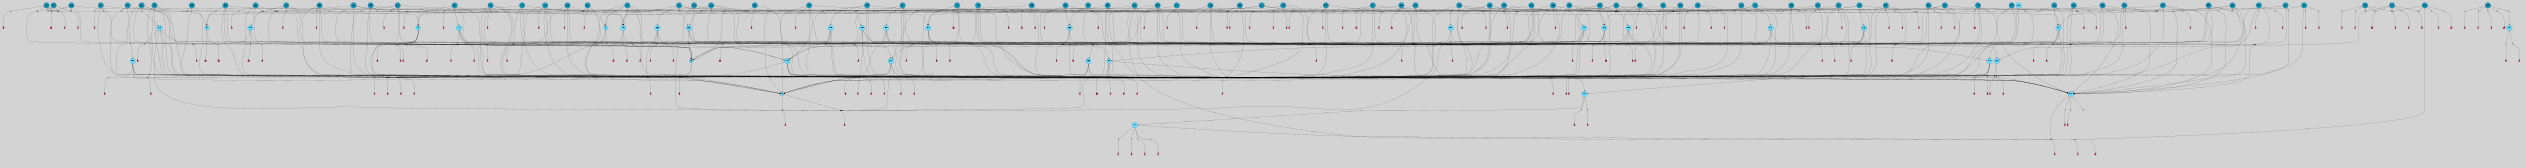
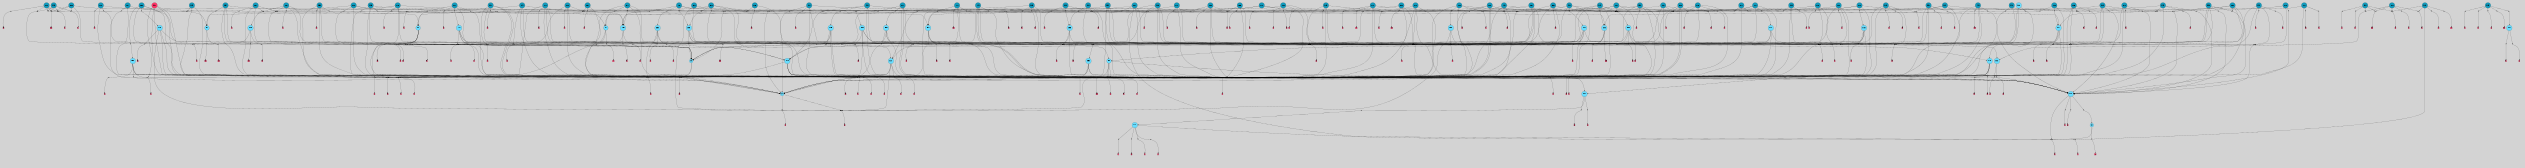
(155, 5) -> (155, 5)
none -> (2092, 125)
